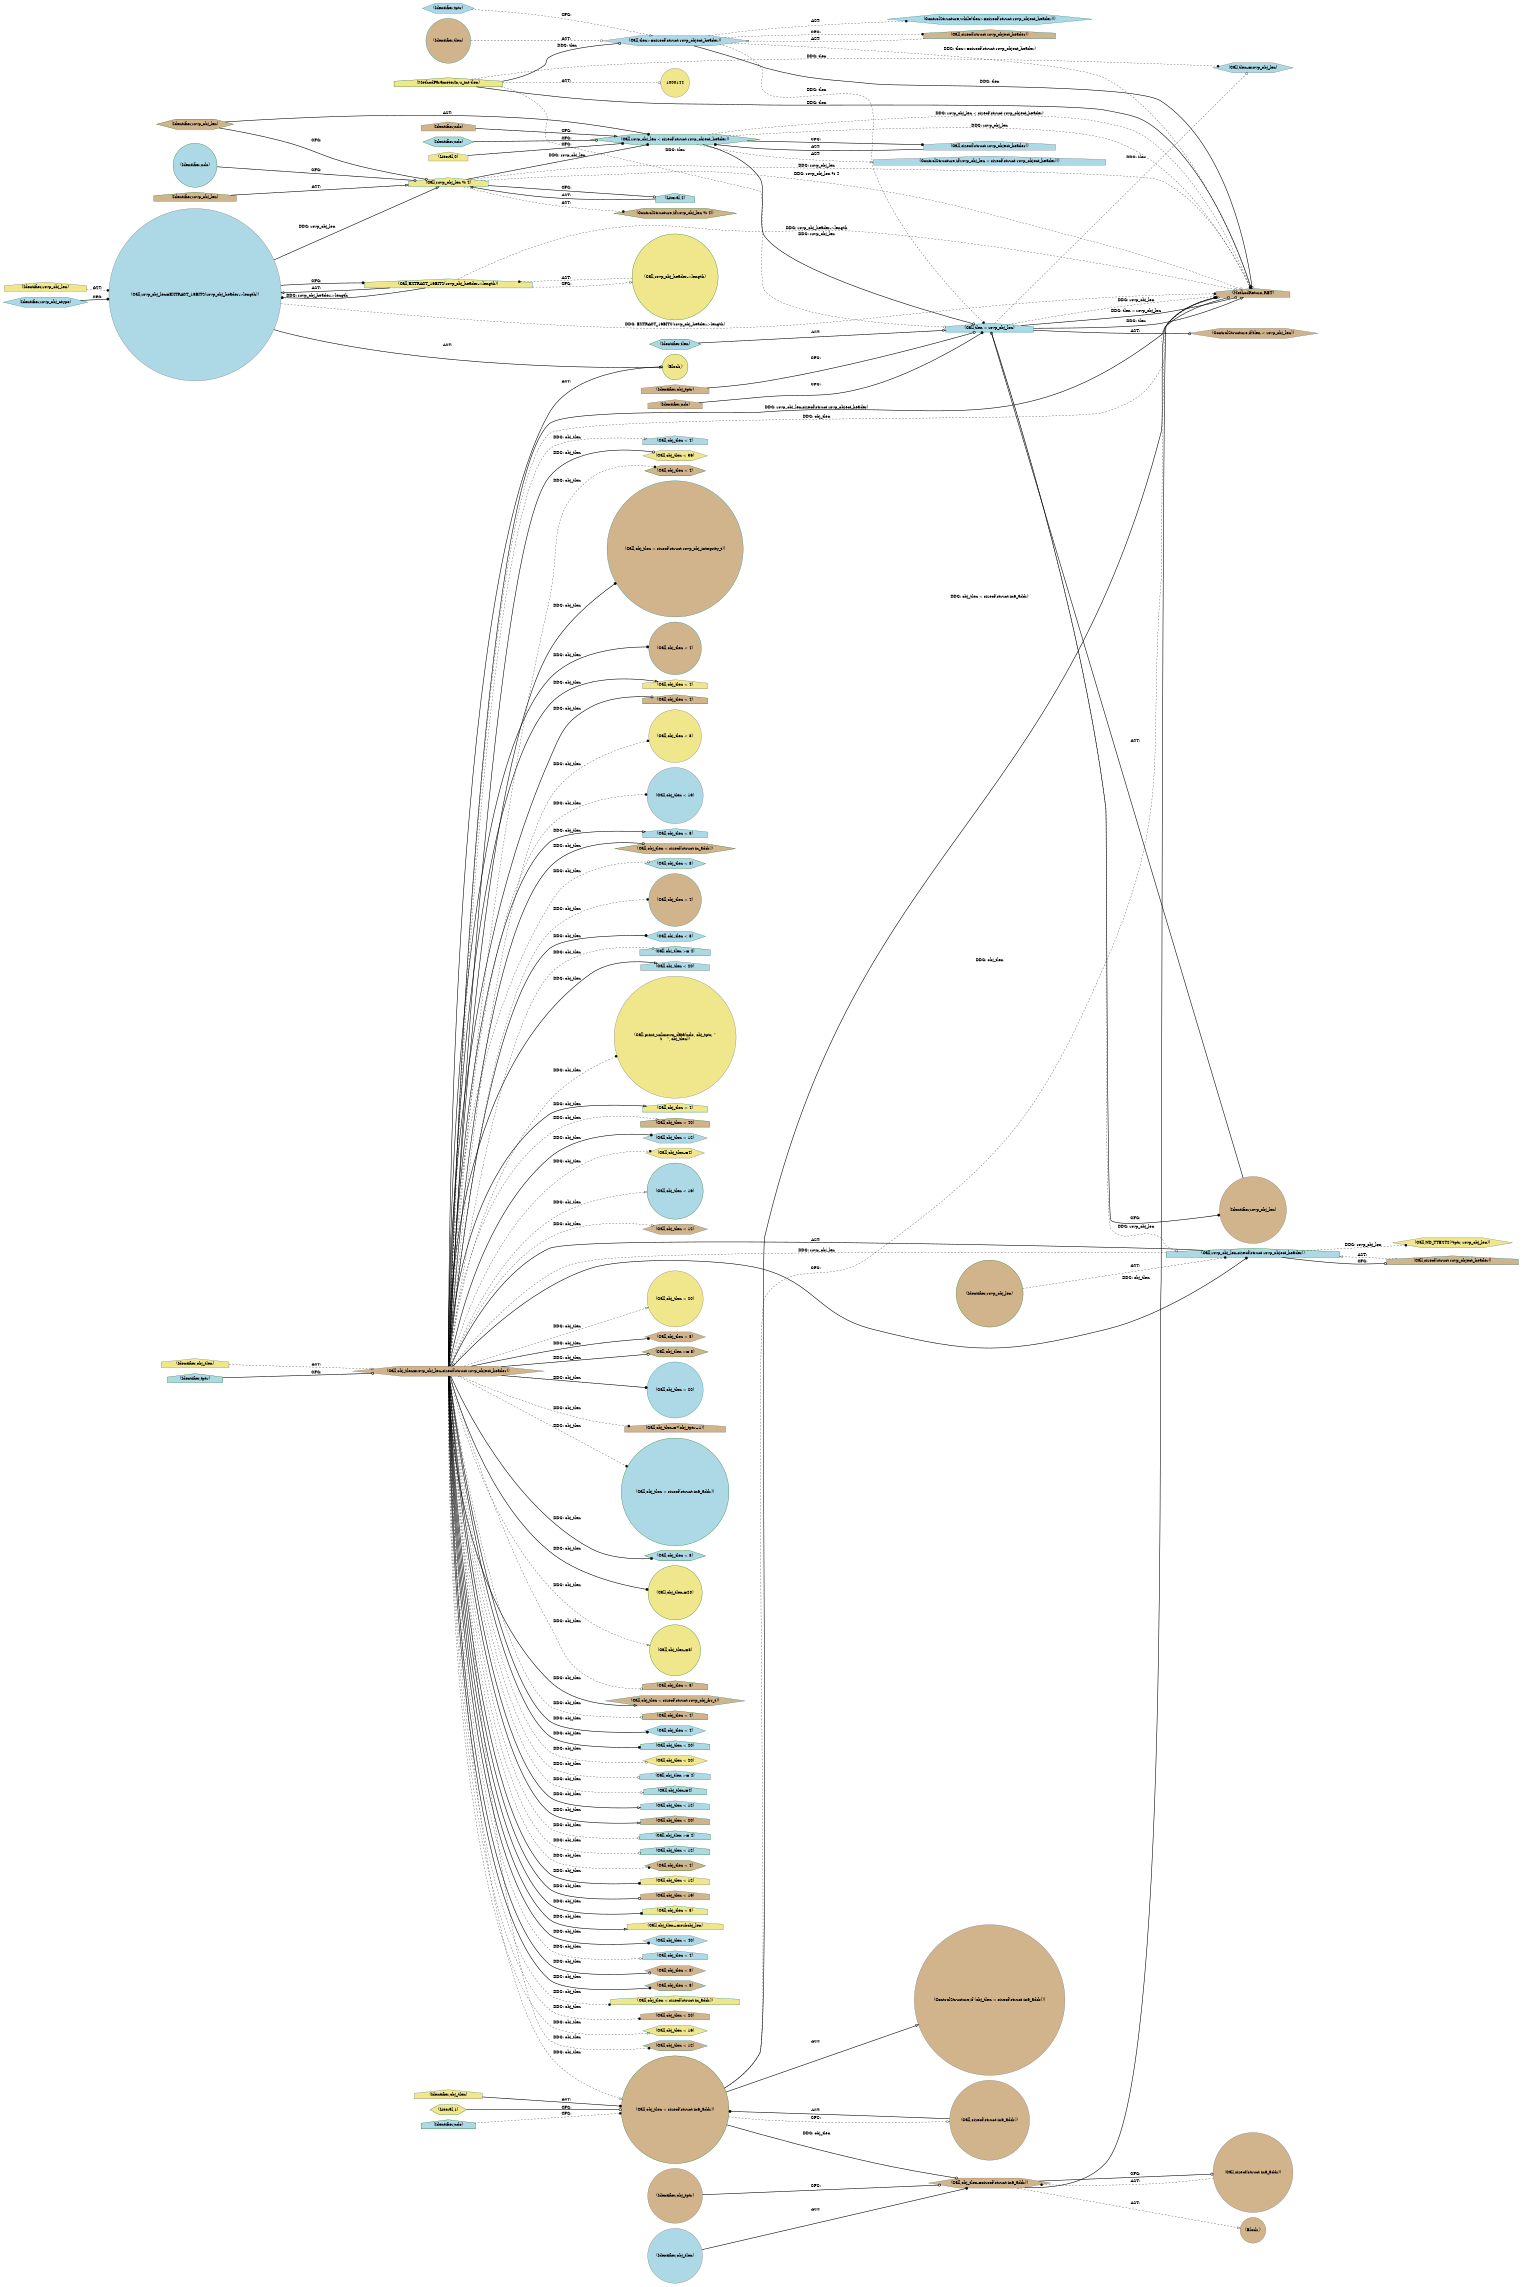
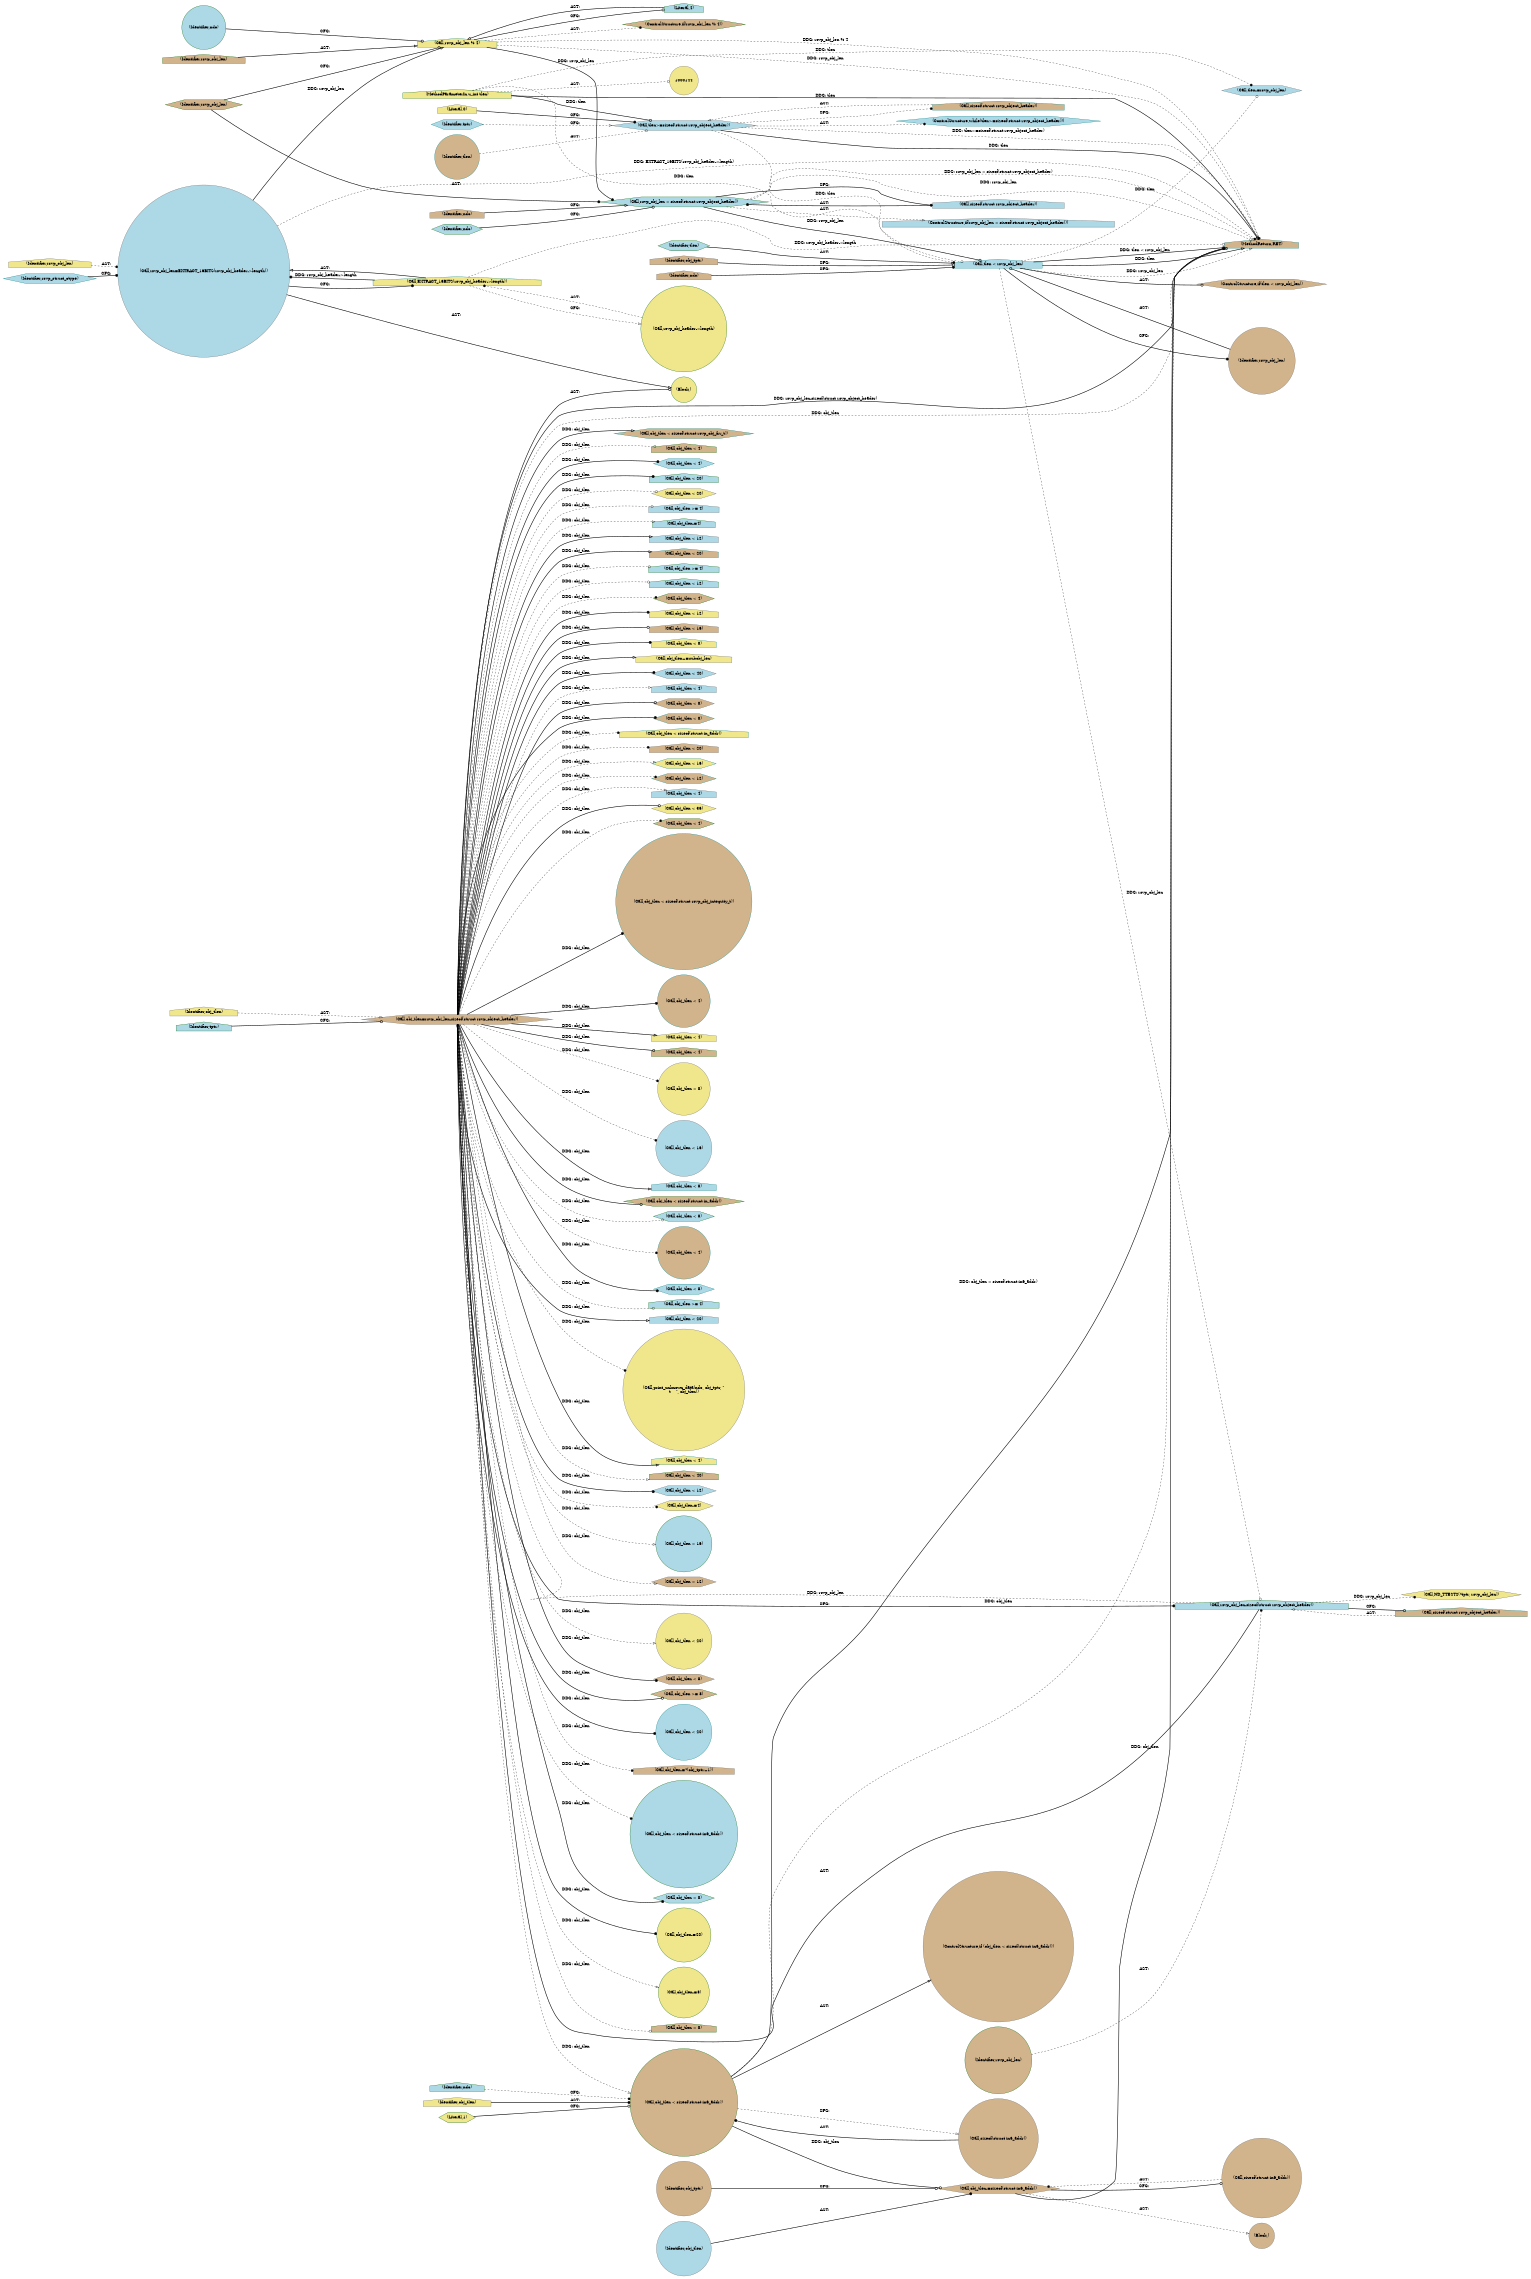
(545, 150) -> (551, 116)
(45, 302) -> (50, 279)
